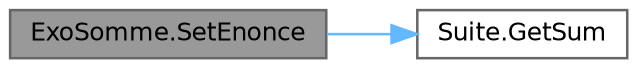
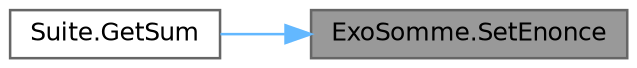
(359, 34) -> (253, 34)
